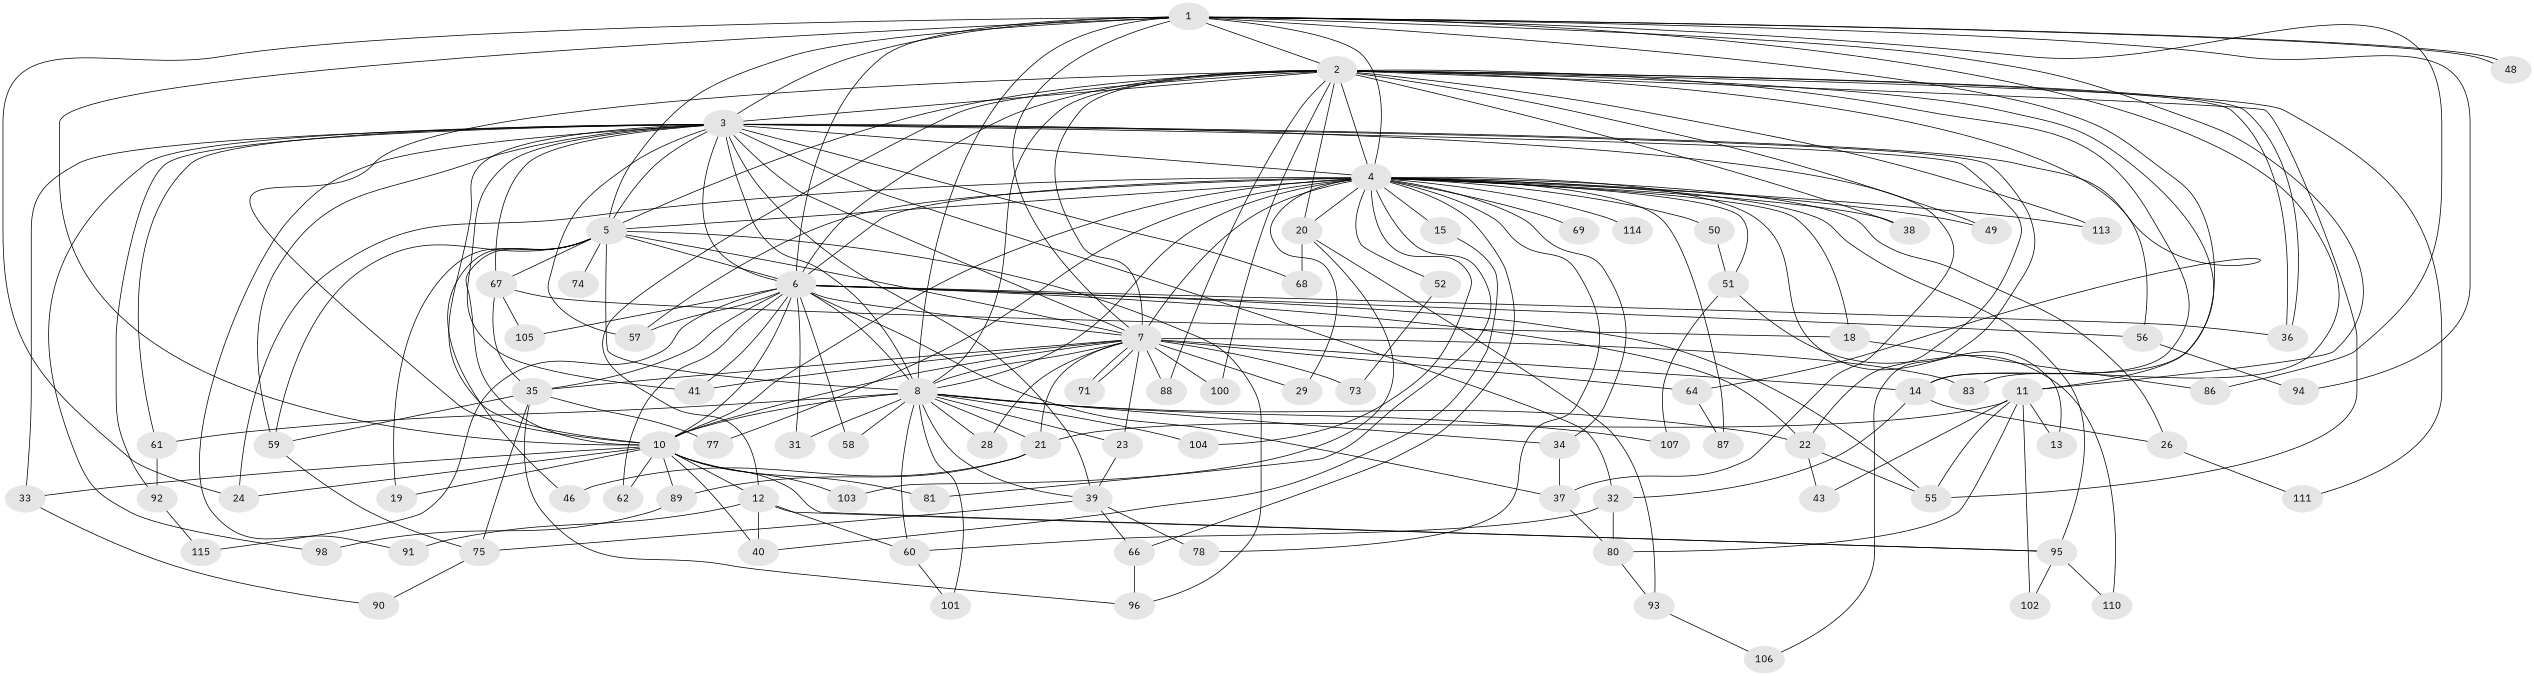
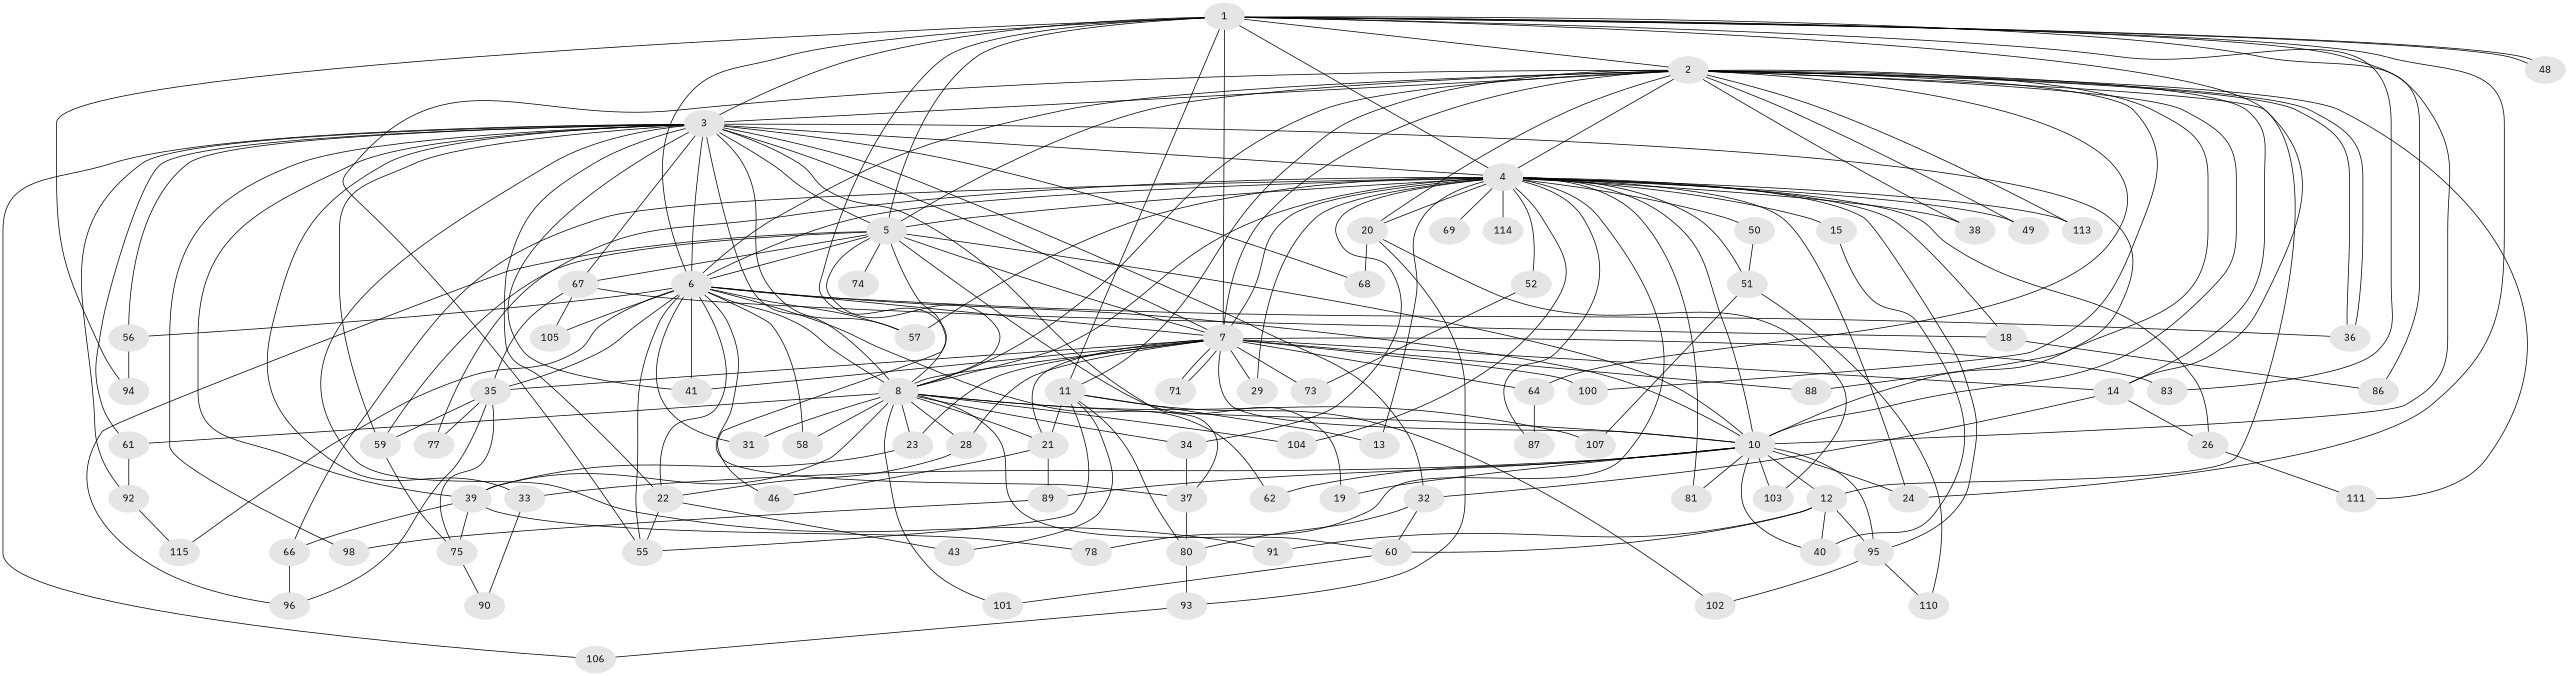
(1342, 411) -> (777, 482)
